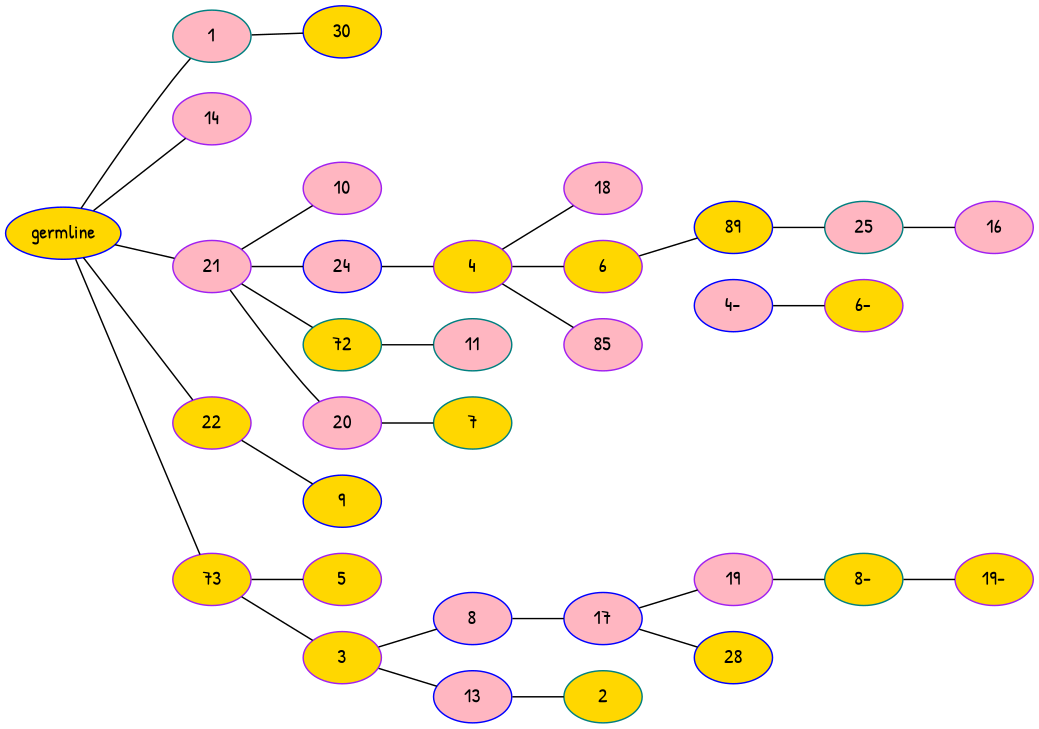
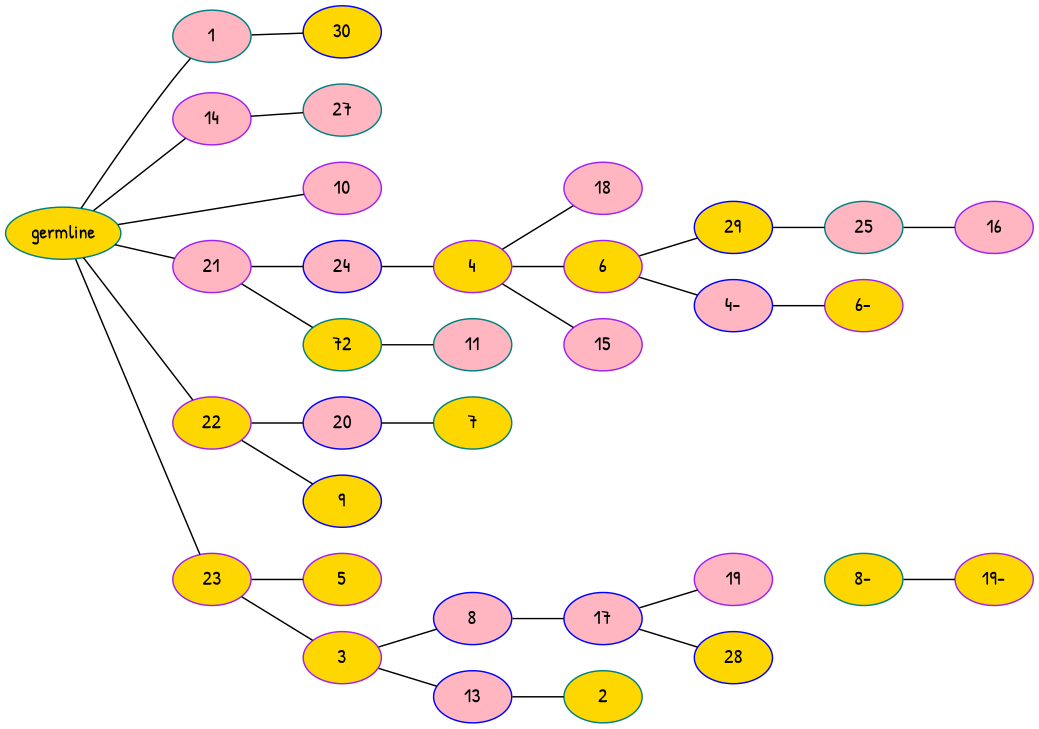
none -> (342, 110)
(277, 227) -> (211, 209)
(733, 227) -> (733, 227)
(63, 233) -> (63, 233)
none -> (668, 286)
(603, 345) -> (603, 345)
(273, 347) -> (277, 423)
(342, 423) -> (342, 423)
(212, 579) -> (212, 579)
(799, 579) -> none
